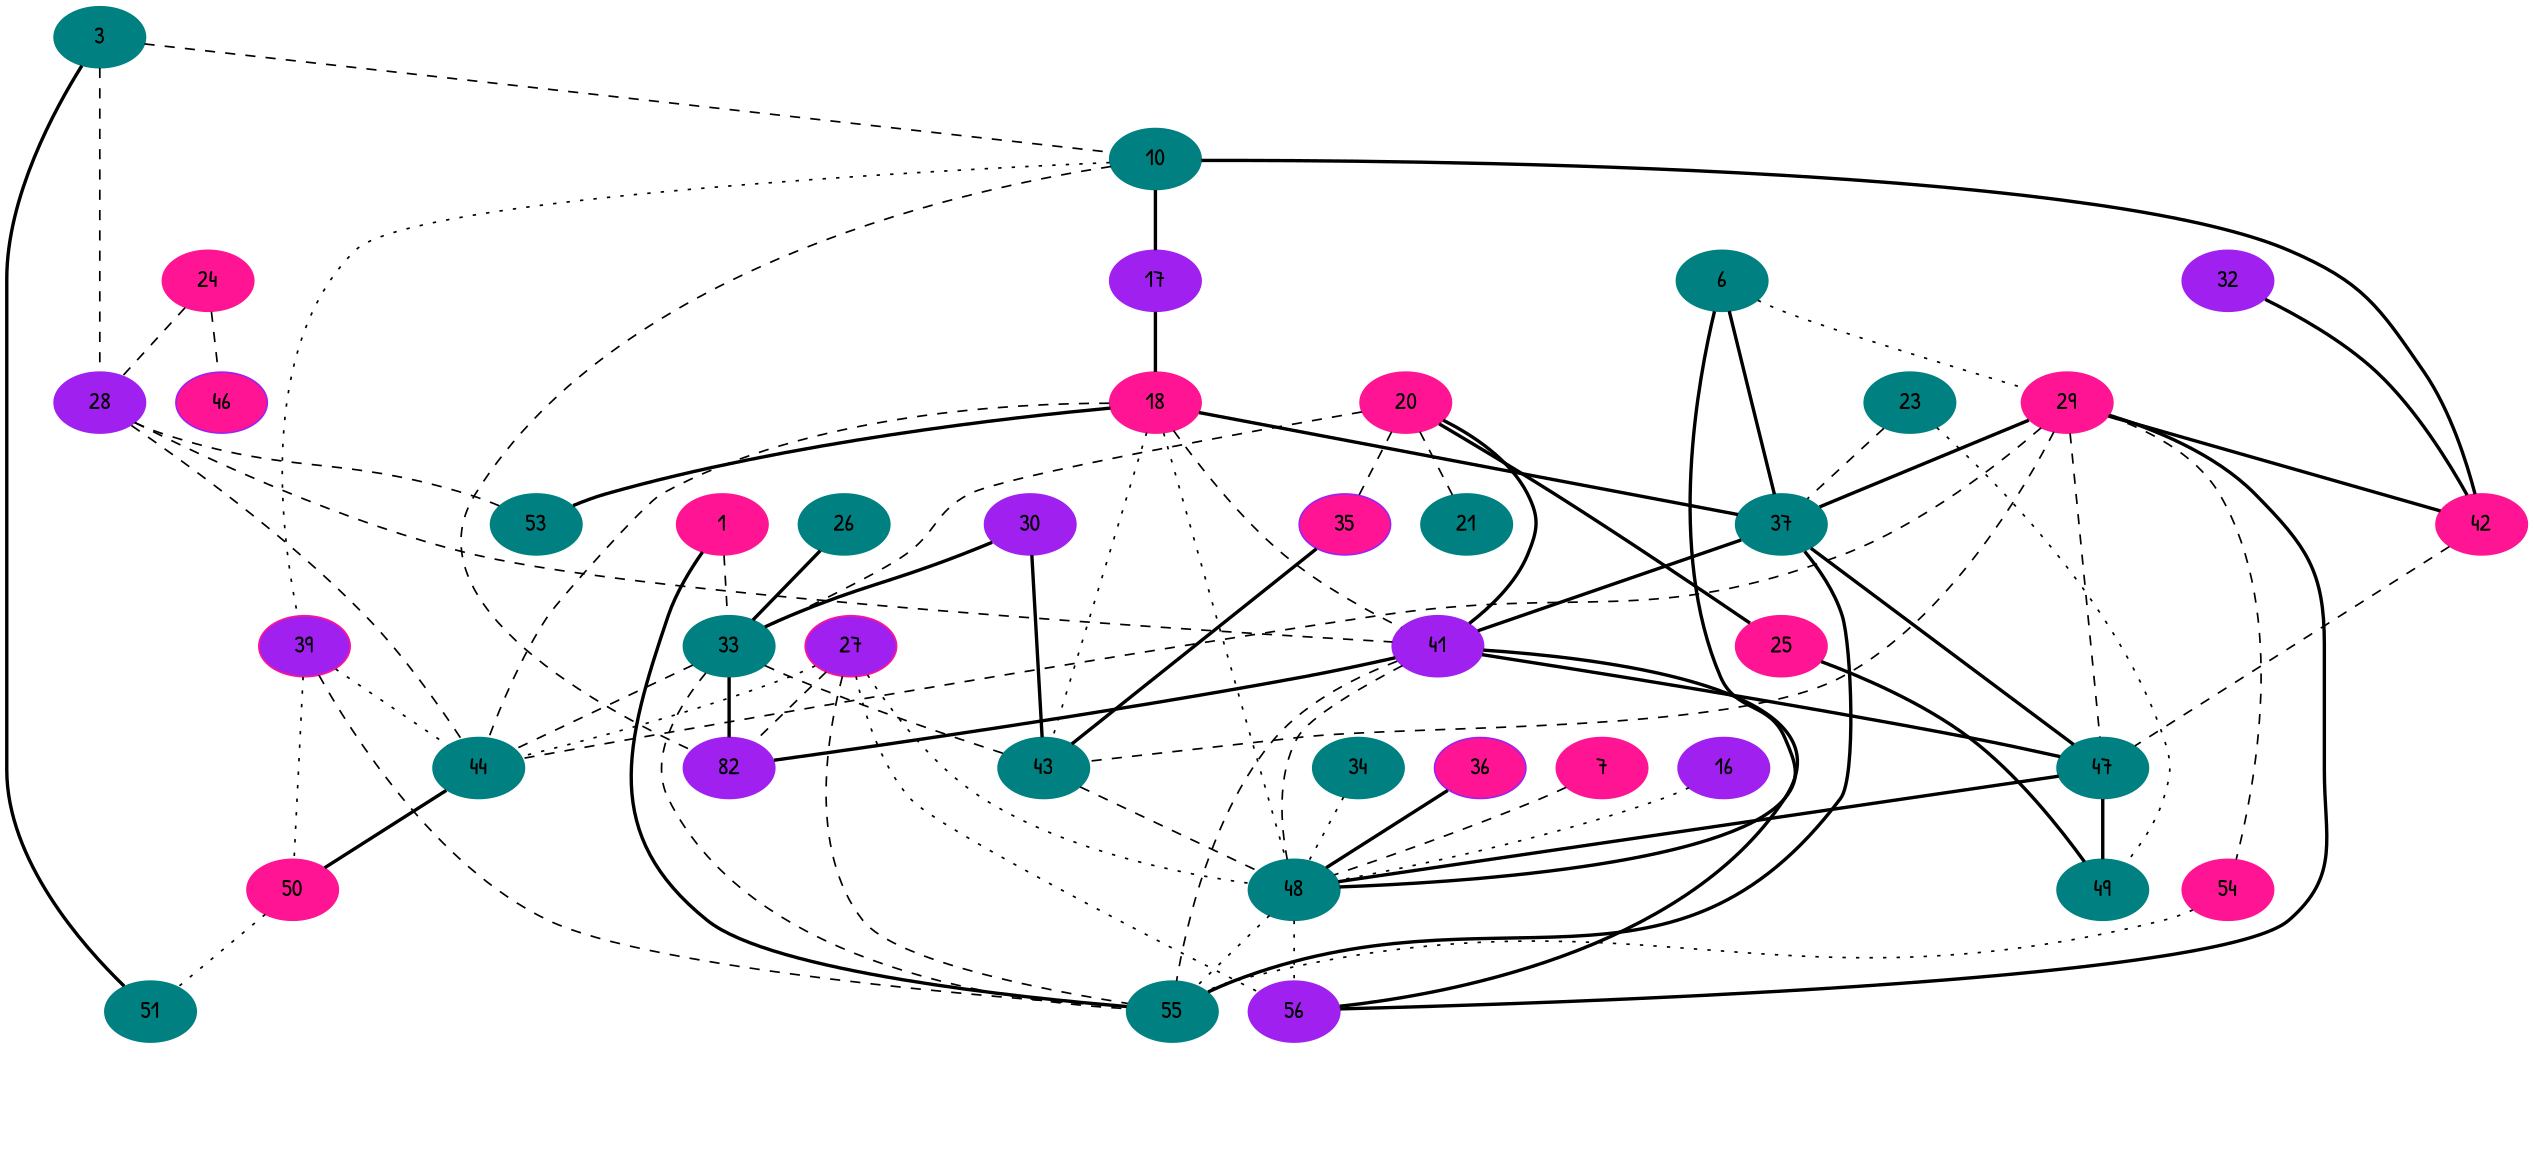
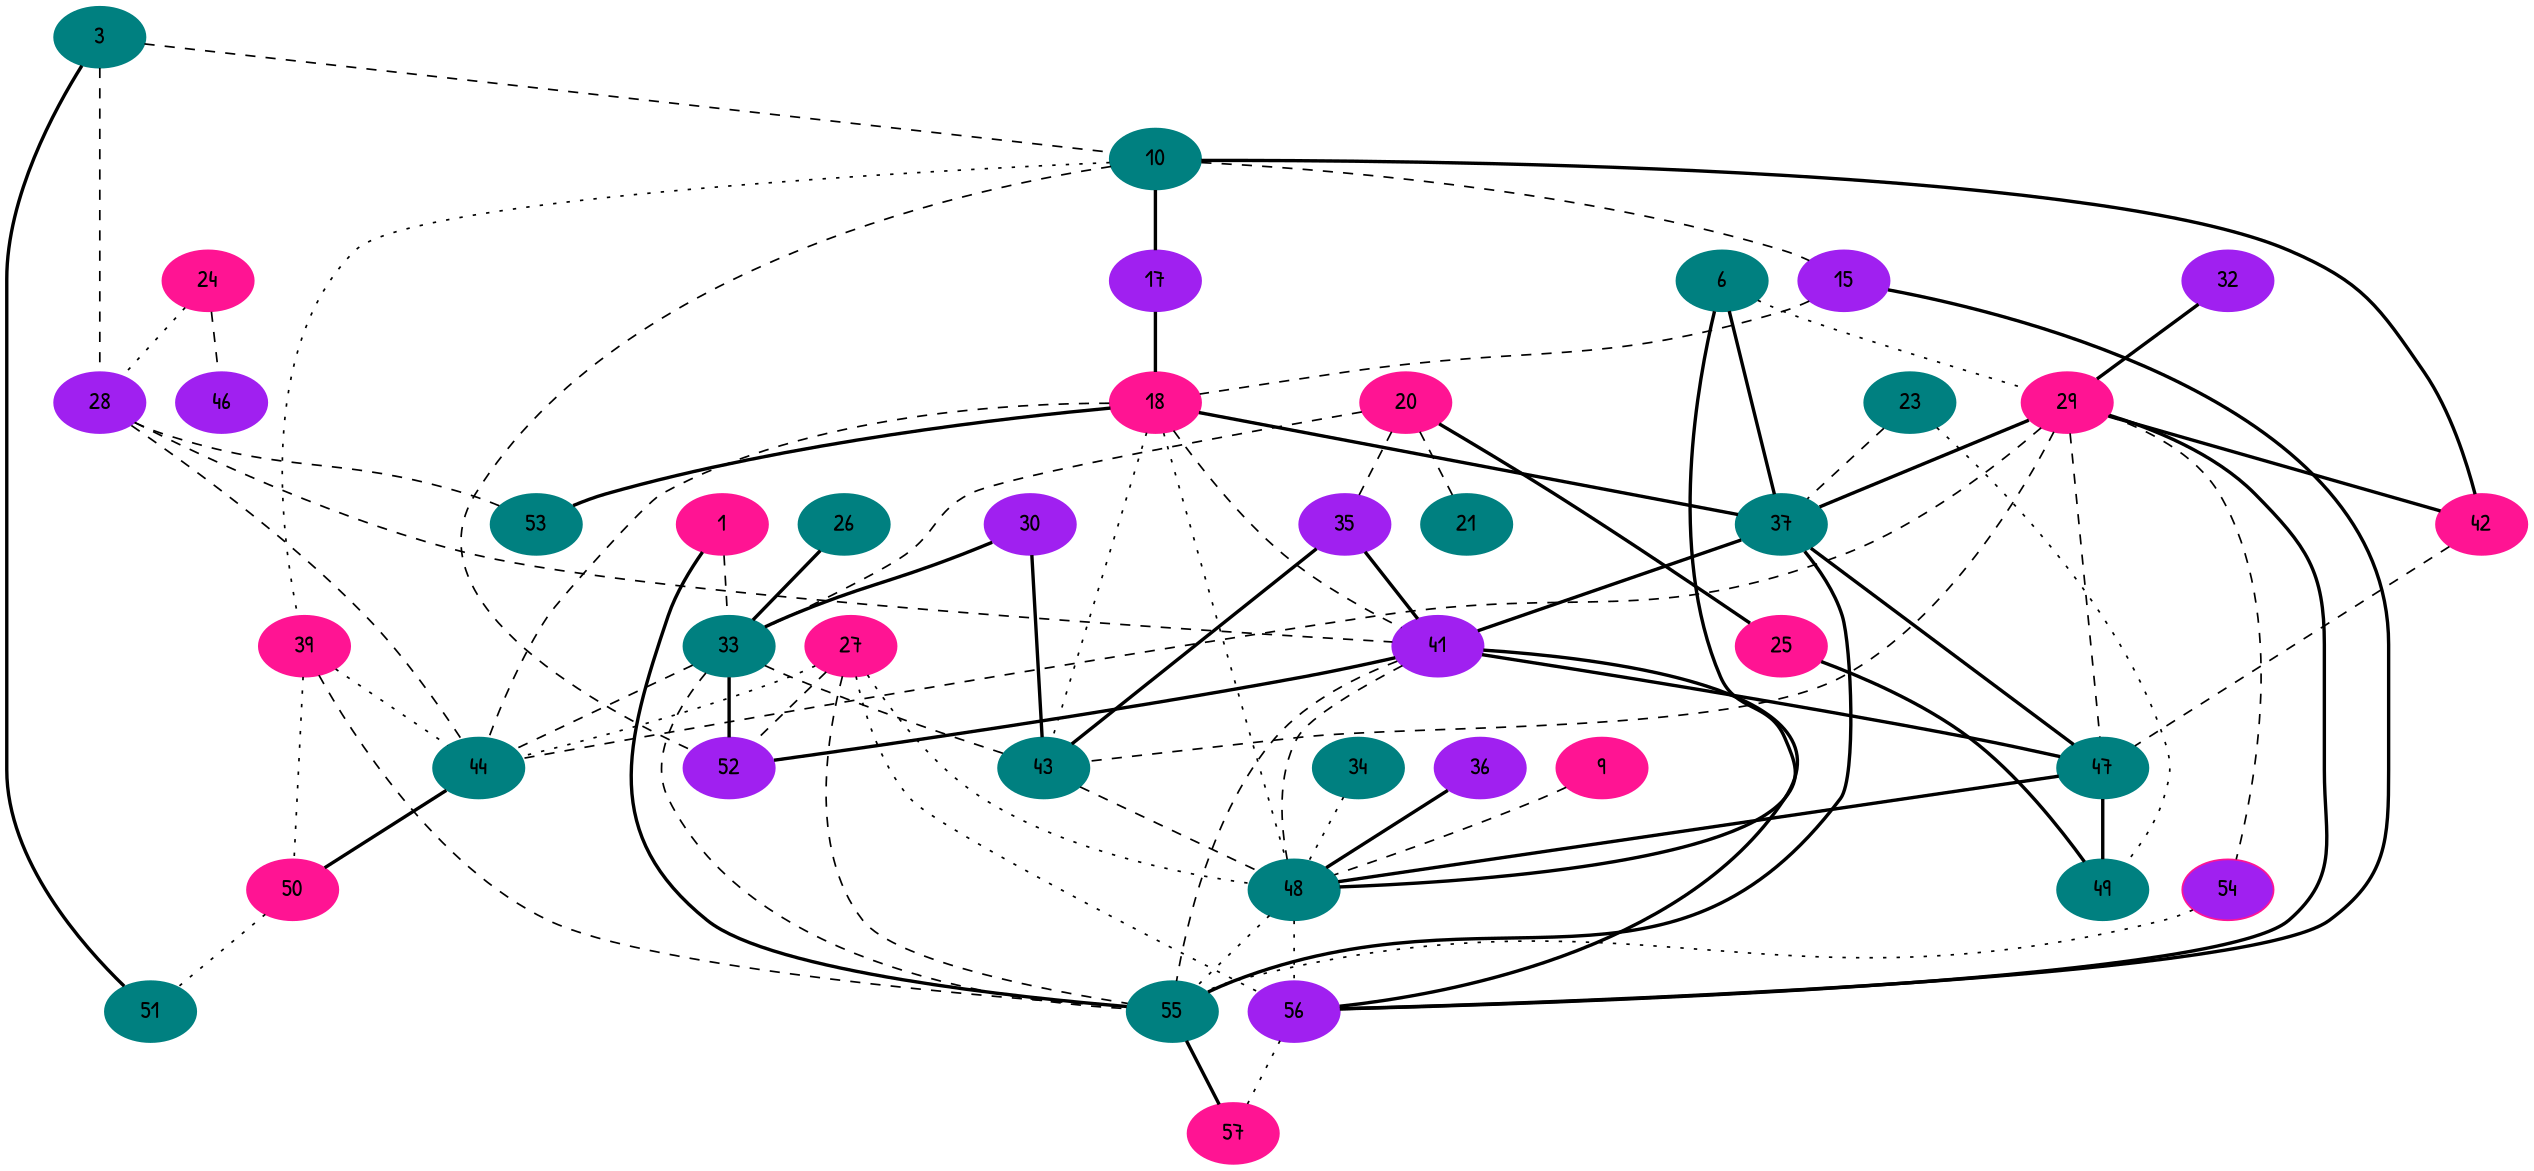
none -> (1844, 281)
(154, 342) -> (154, 342)
(2384, 379) -> (2148, 342)
(222, 403) -> (222, 403)
(1535, 513) -> (1391, 585)
(1345, 524) -> (1345, 524)
(304, 646) -> (304, 646)
(851, 646) -> (851, 646)
(729, 768) -> (729, 768)
(1480, 768) -> (1480, 768)
(1602, 768) -> (1602, 768)
(1724, 768) -> none
(2228, 890) -> (2228, 890)
none -> (1233, 1133)
